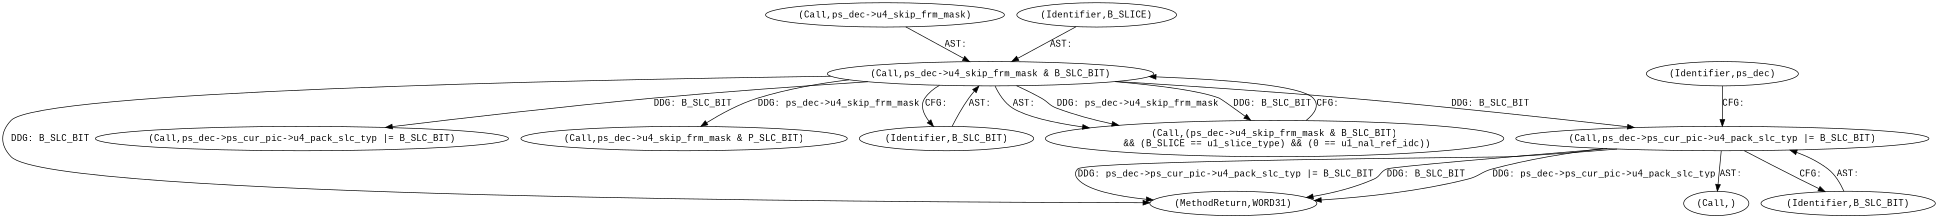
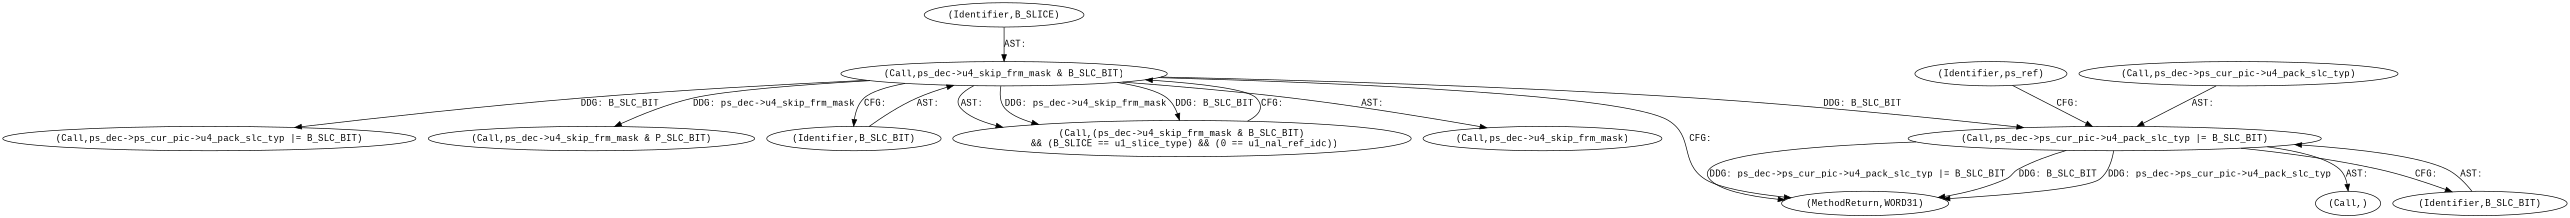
(935, 43) -> (1302, 99)
(1722, 74) -> (1991, 74)
none -> (2239, 74)
(50, 139) -> (1703, 139)
